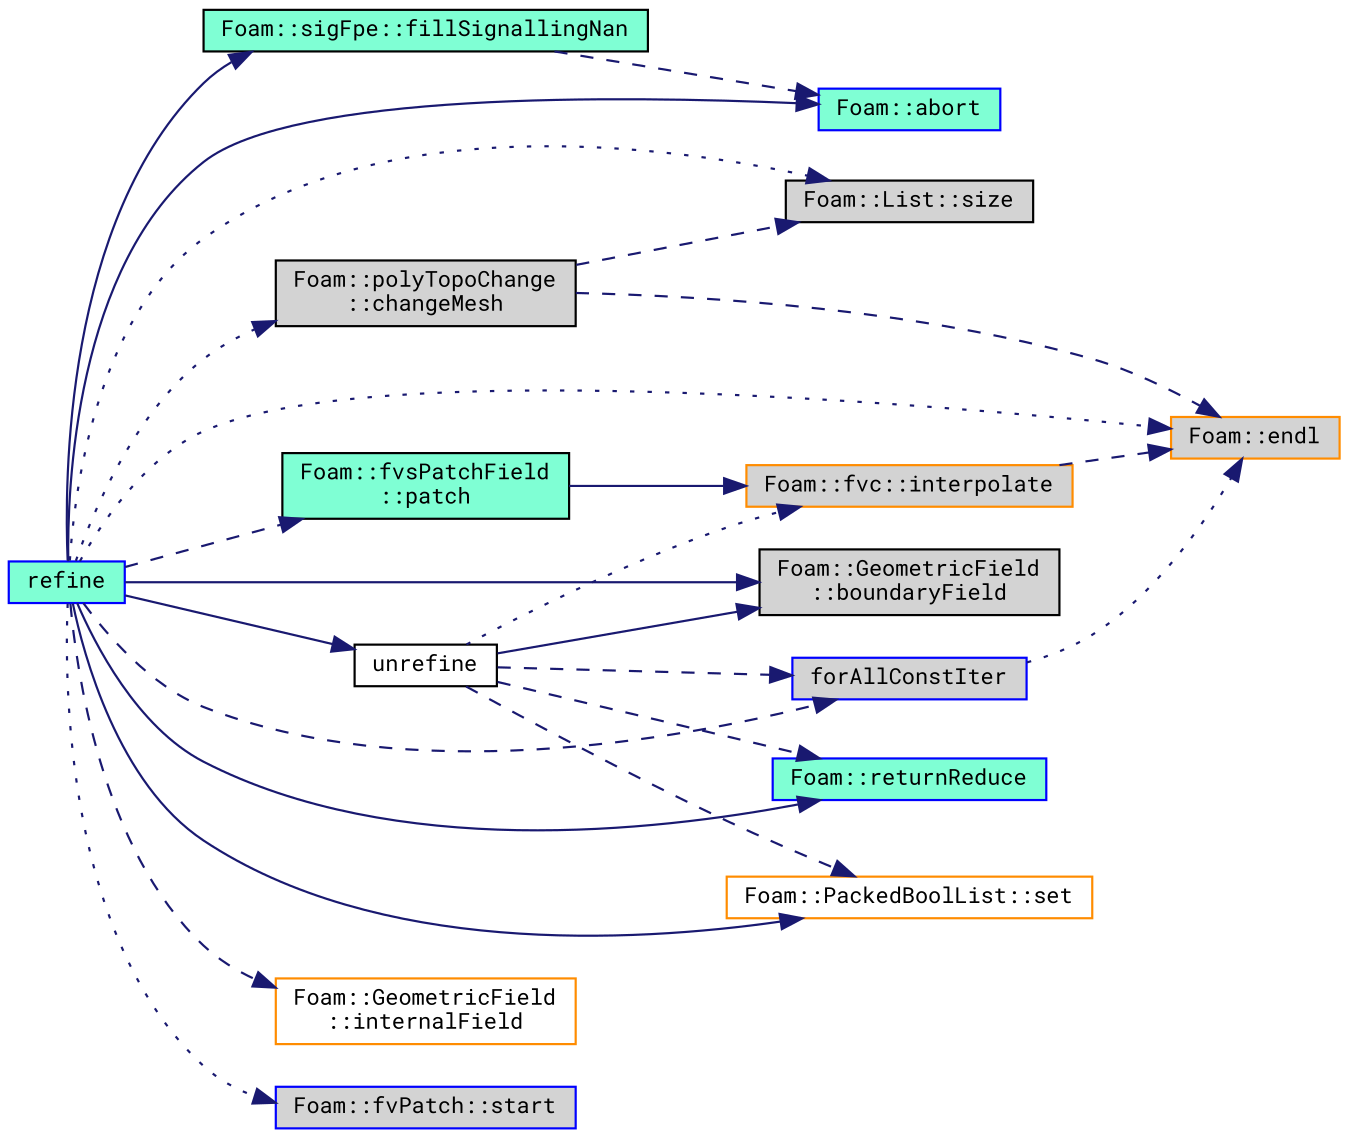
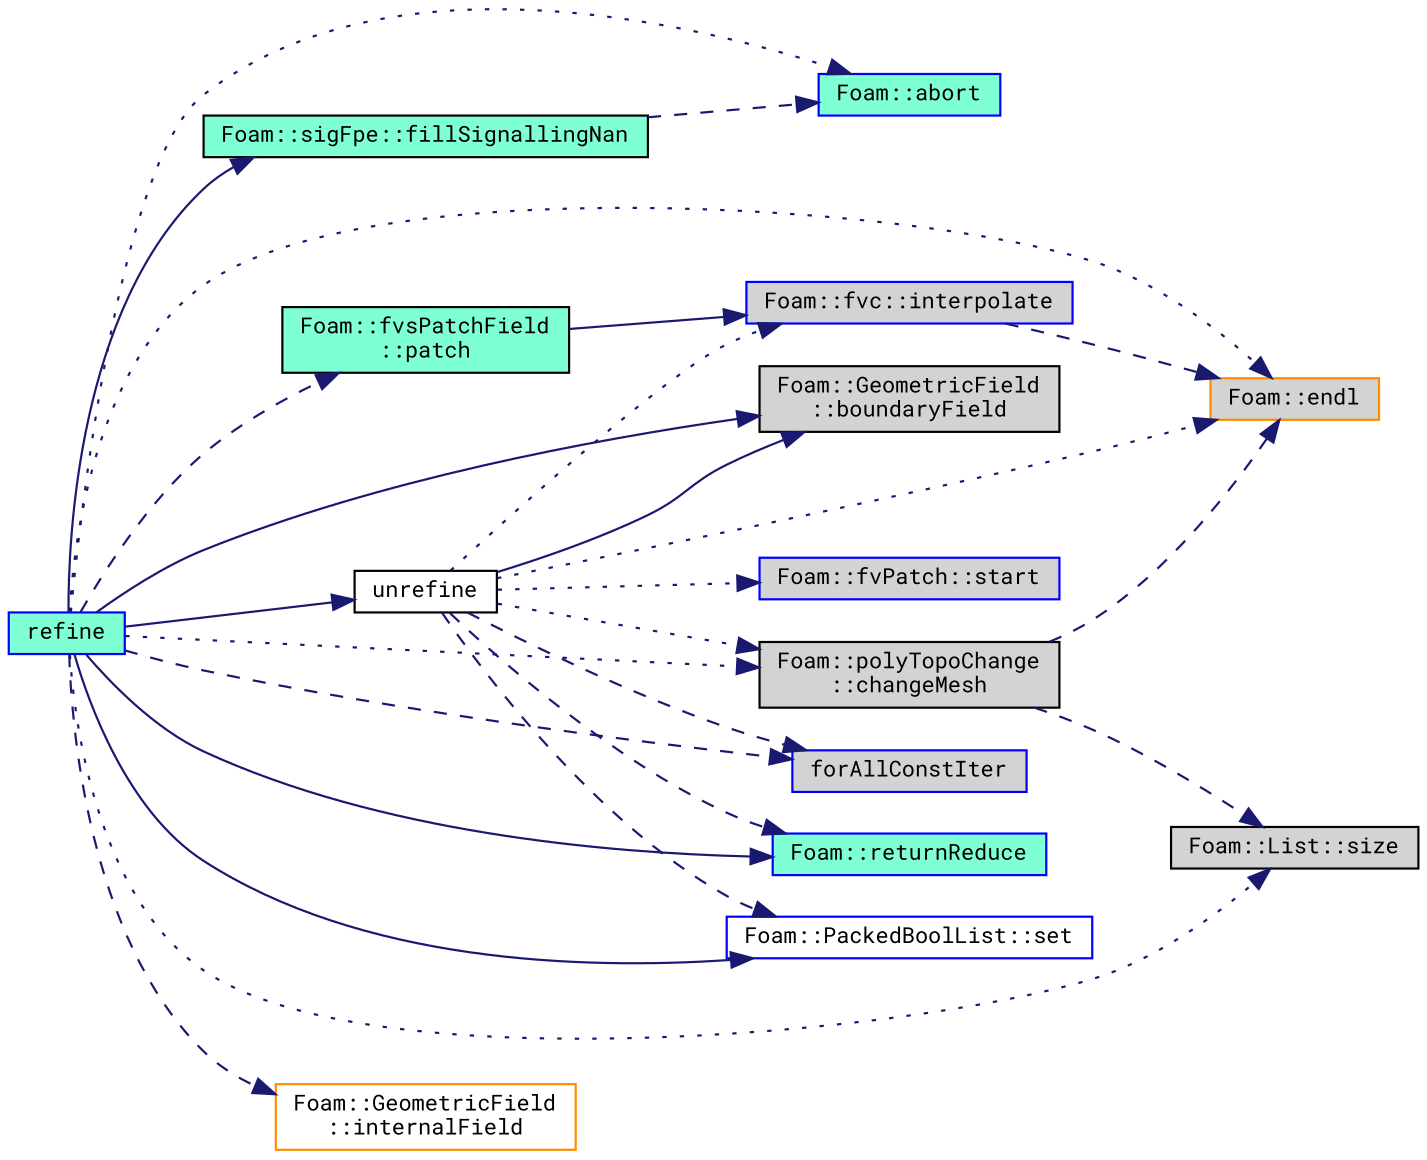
(280, 130) -> (250, 67)
(909, 486) -> (909, 303)
(1146, 590) -> (847, 507)
none -> (618, 625)
(97, 878) -> (617, 586)
(909, 897) -> (909, 938)
